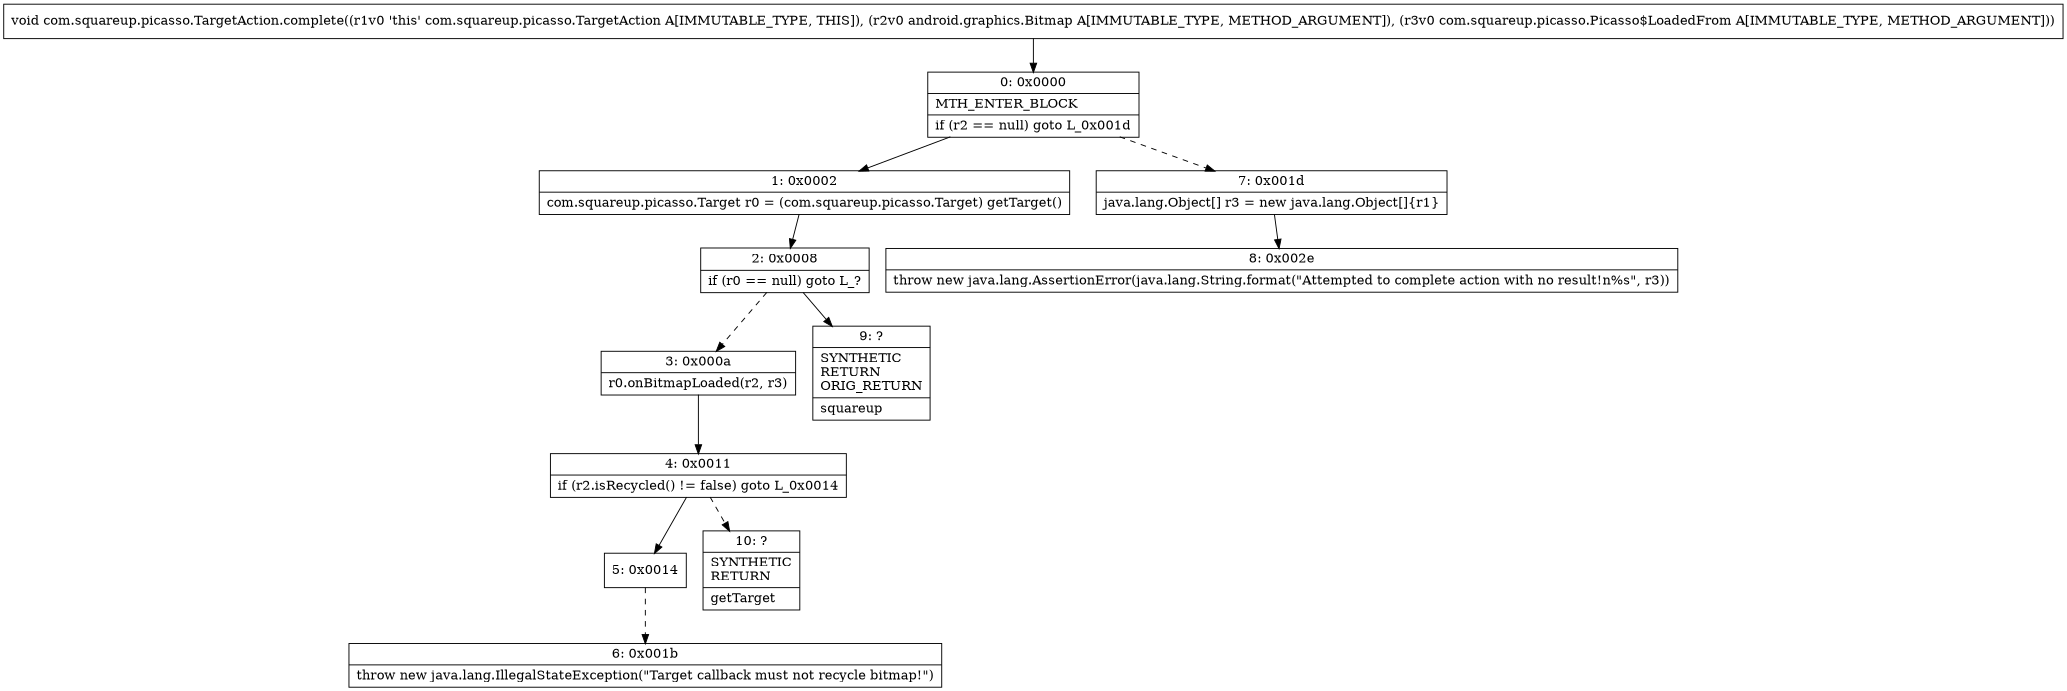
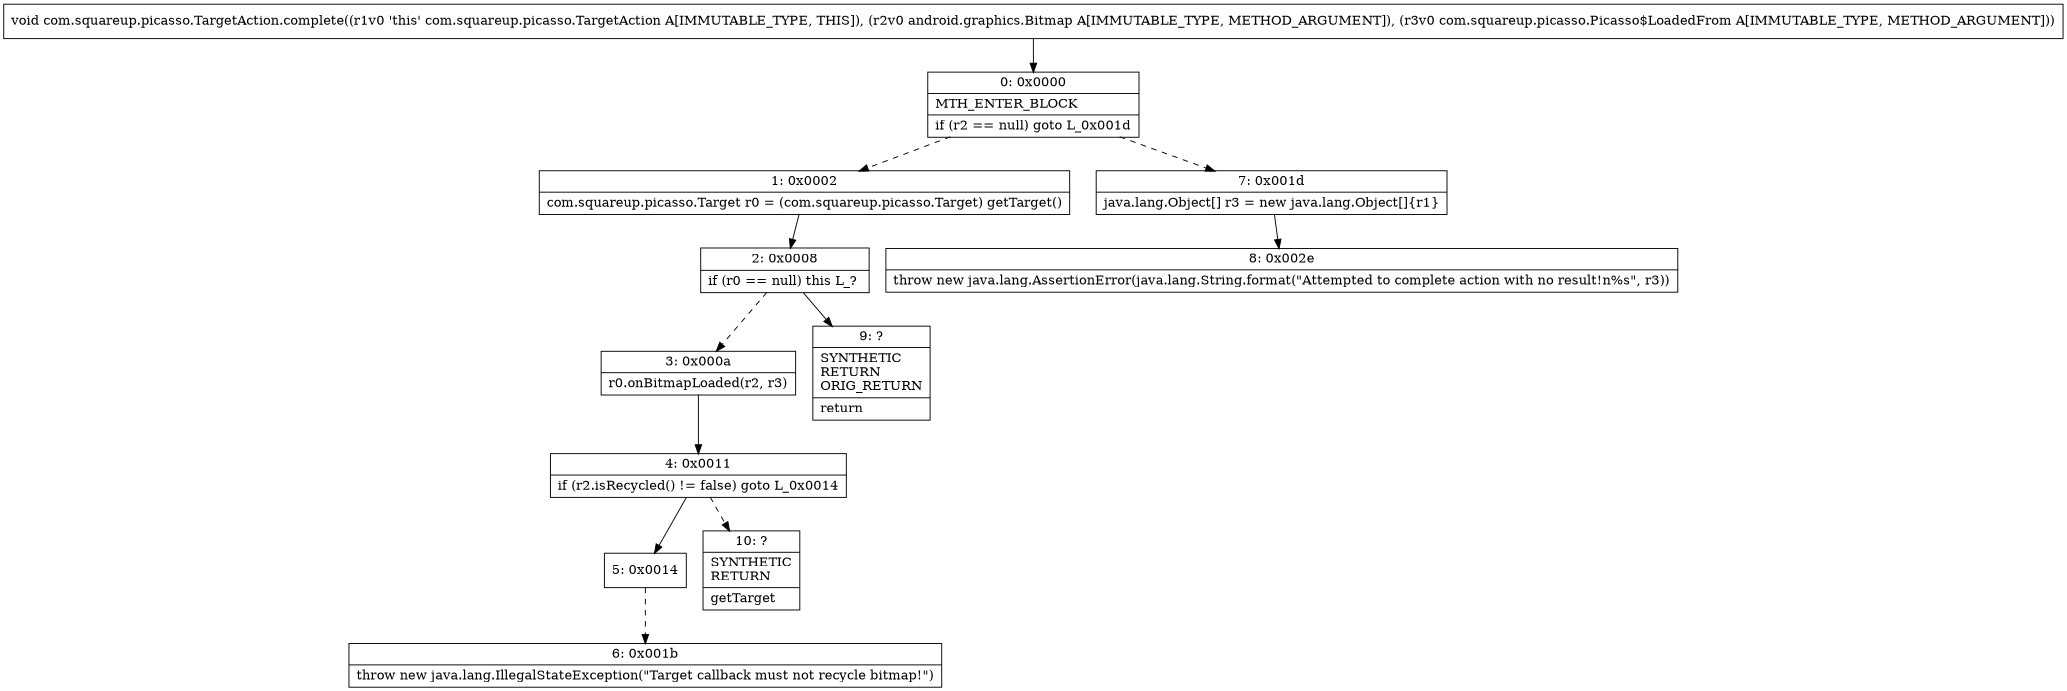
(909, 152) -> (909, 152)
(785, 281) -> (783, 281)
(851, 409) -> (842, 409)
